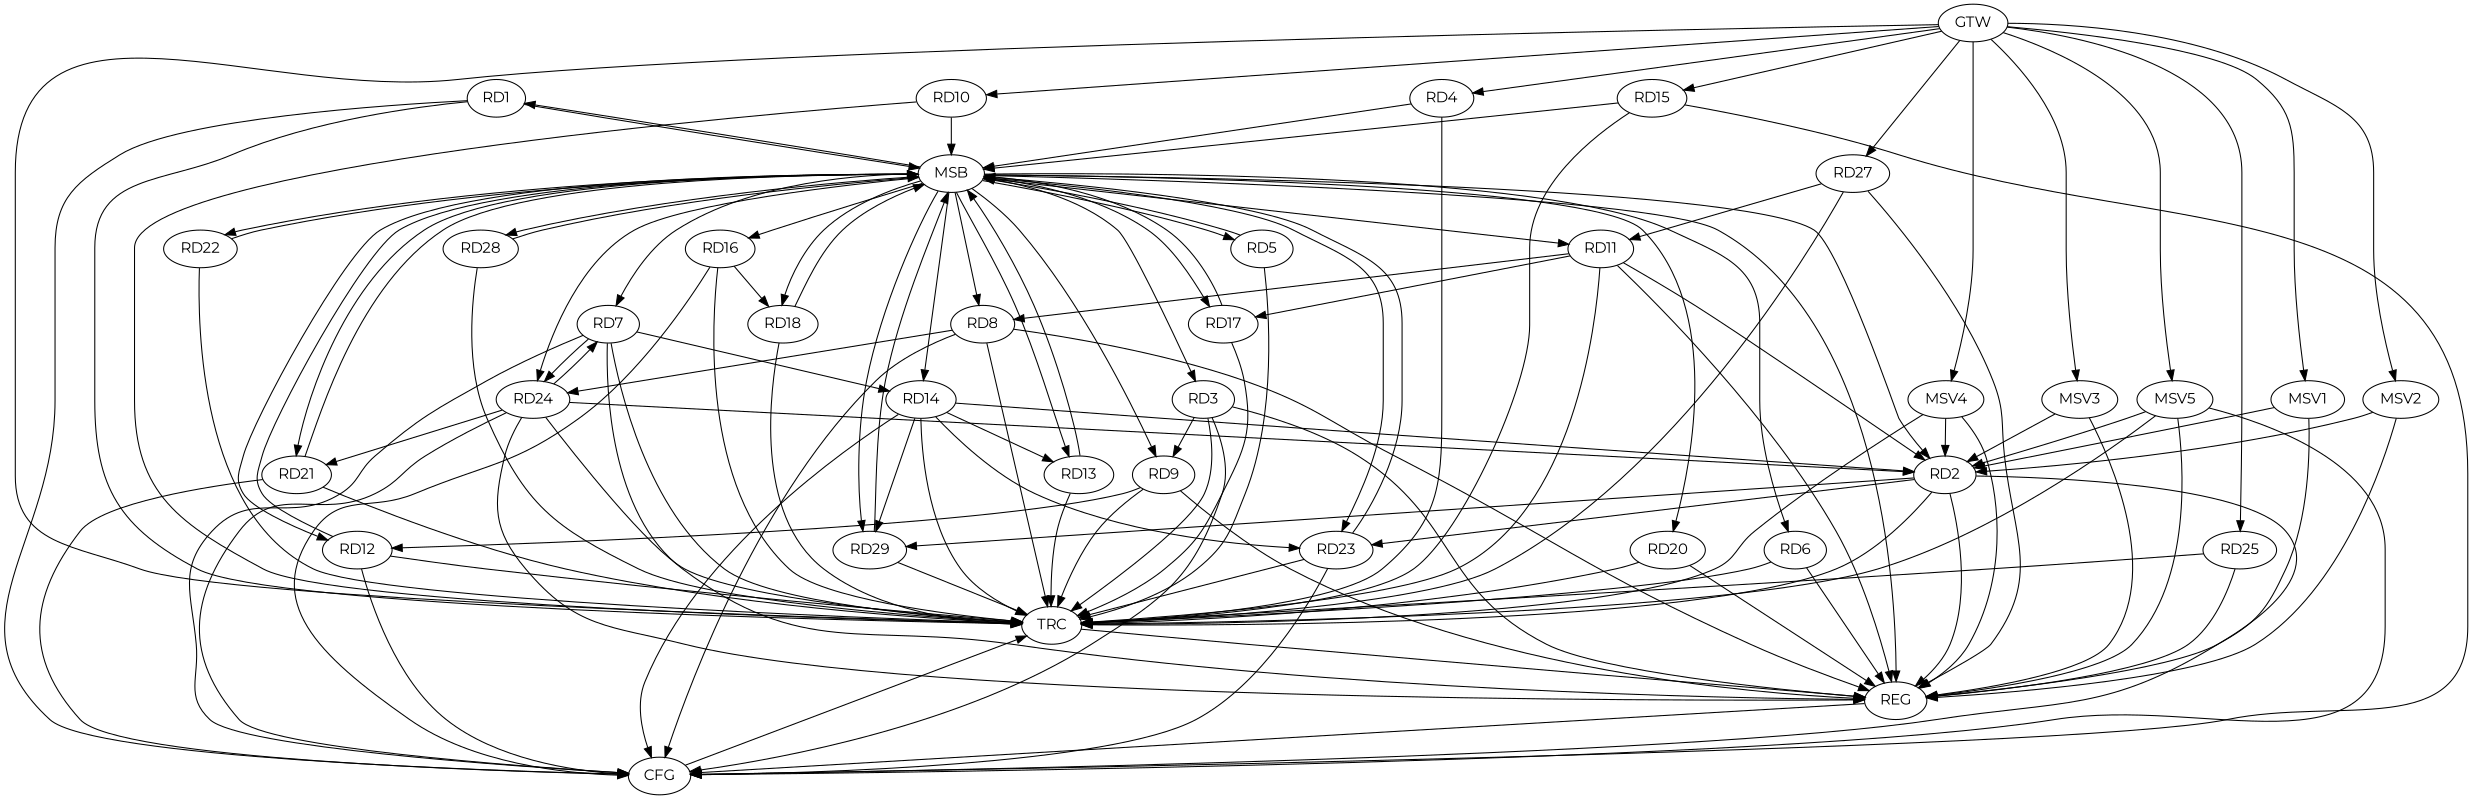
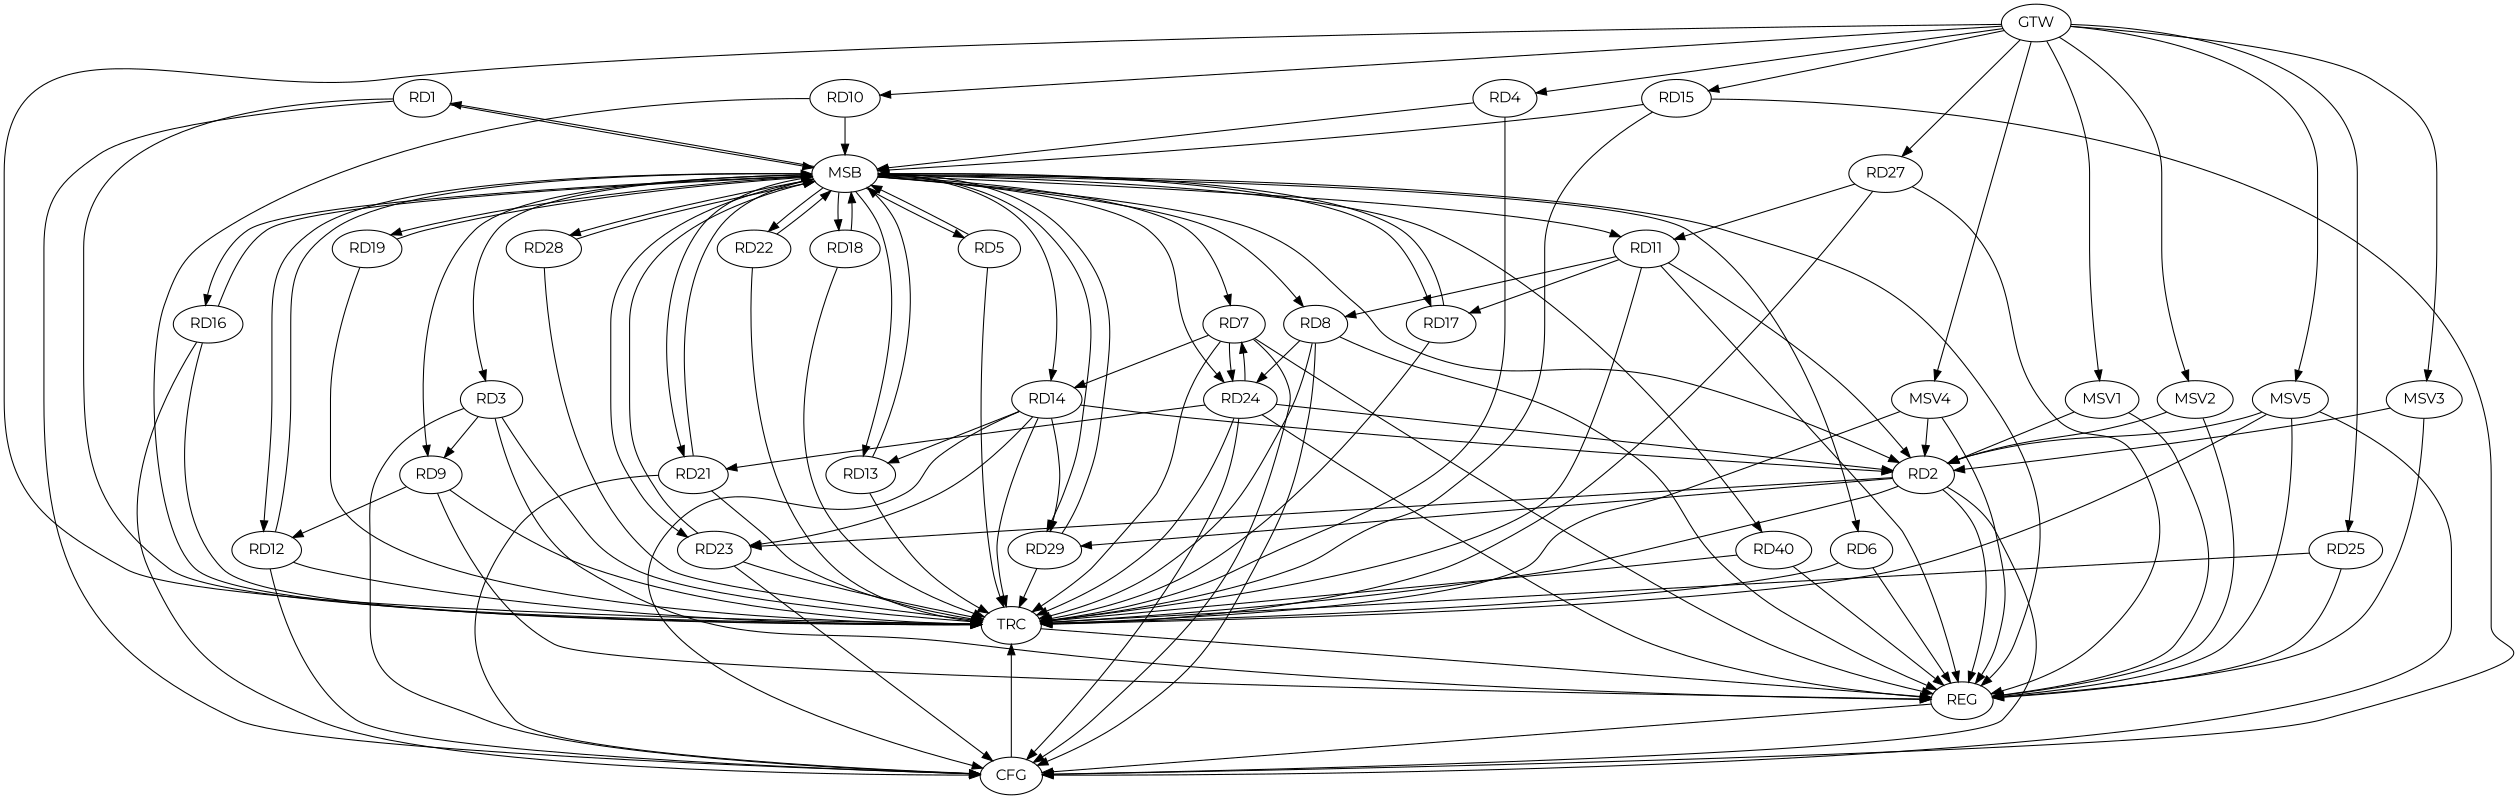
none -> (367, 249)
(748, 282) -> (487, 196)
(1668, 550) -> (1774, 550)
